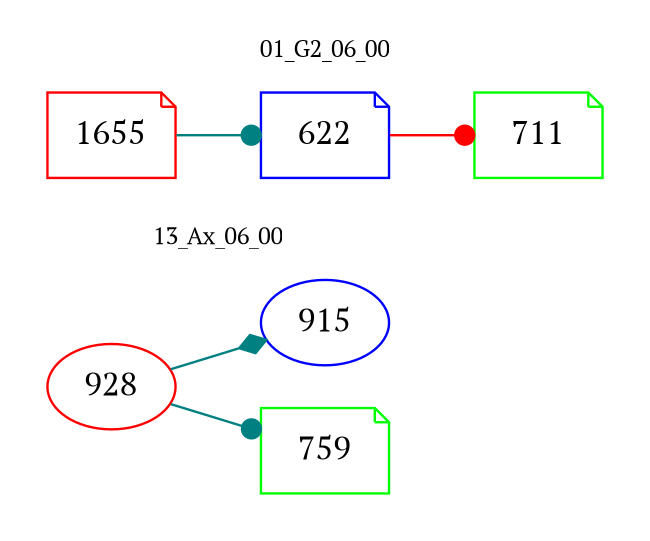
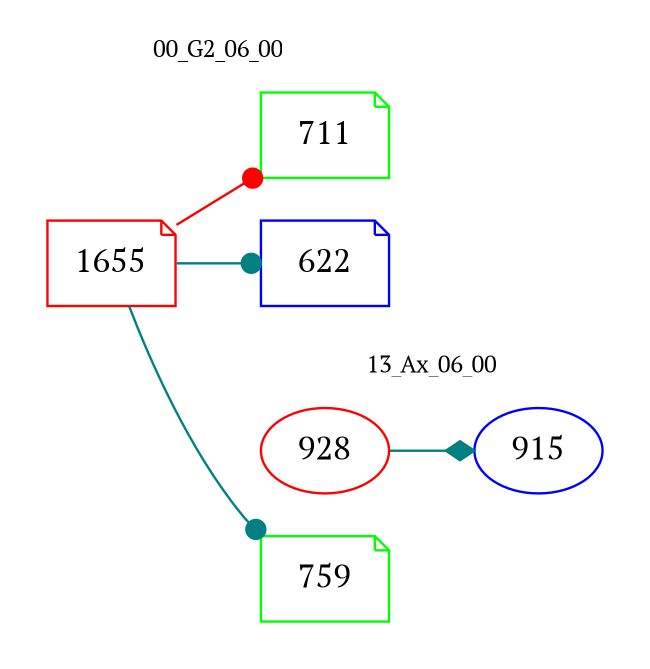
(325, 51) -> (218, 51)
(422, 135) -> (210, 204)
(206, 415) -> (180, 419)
